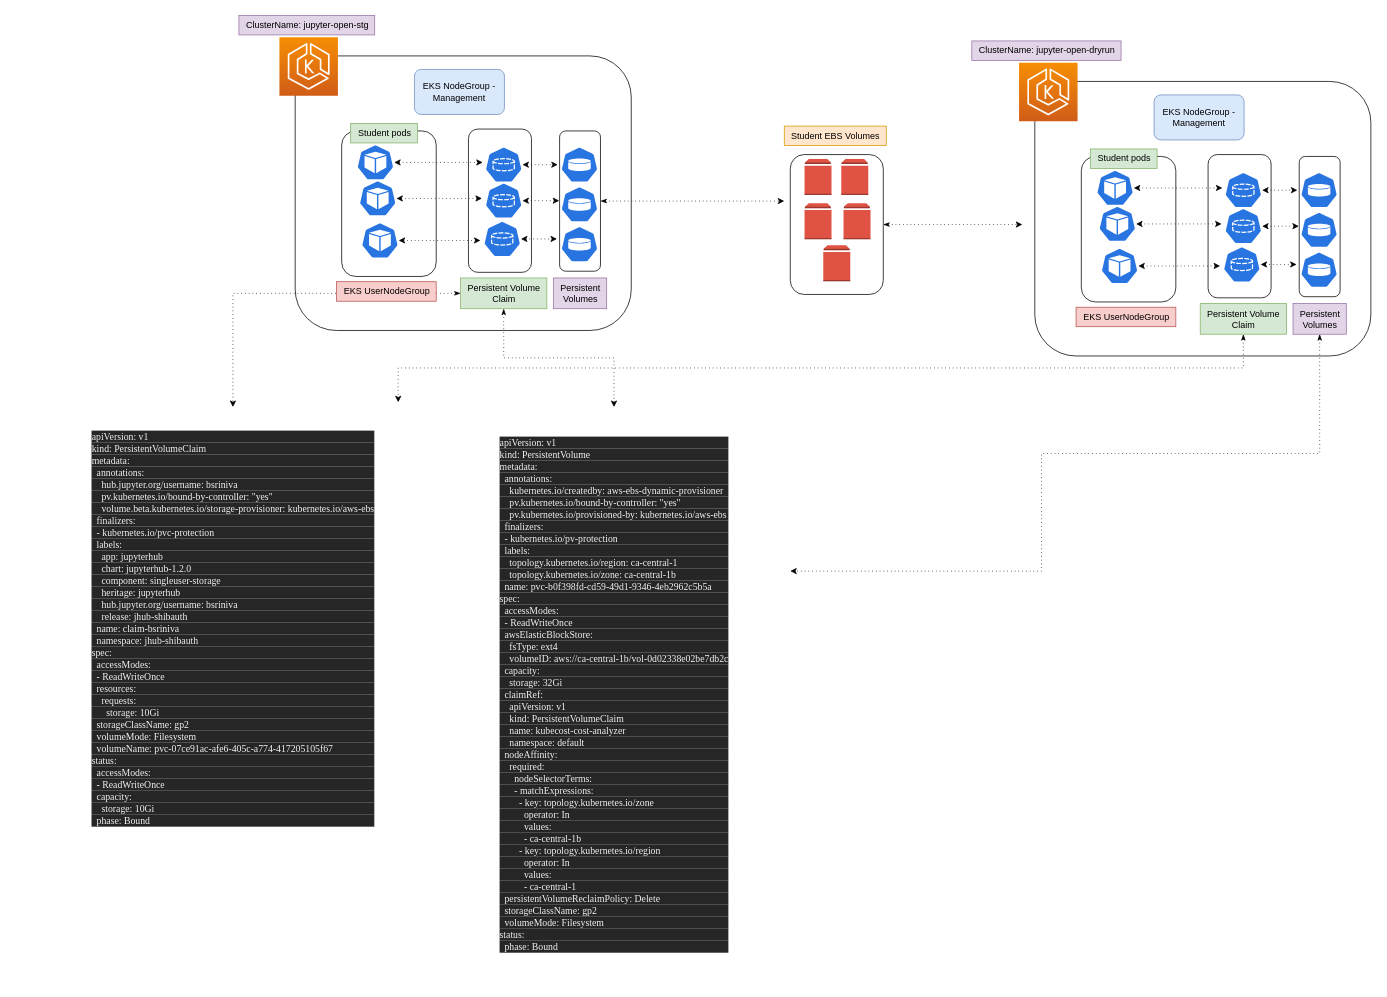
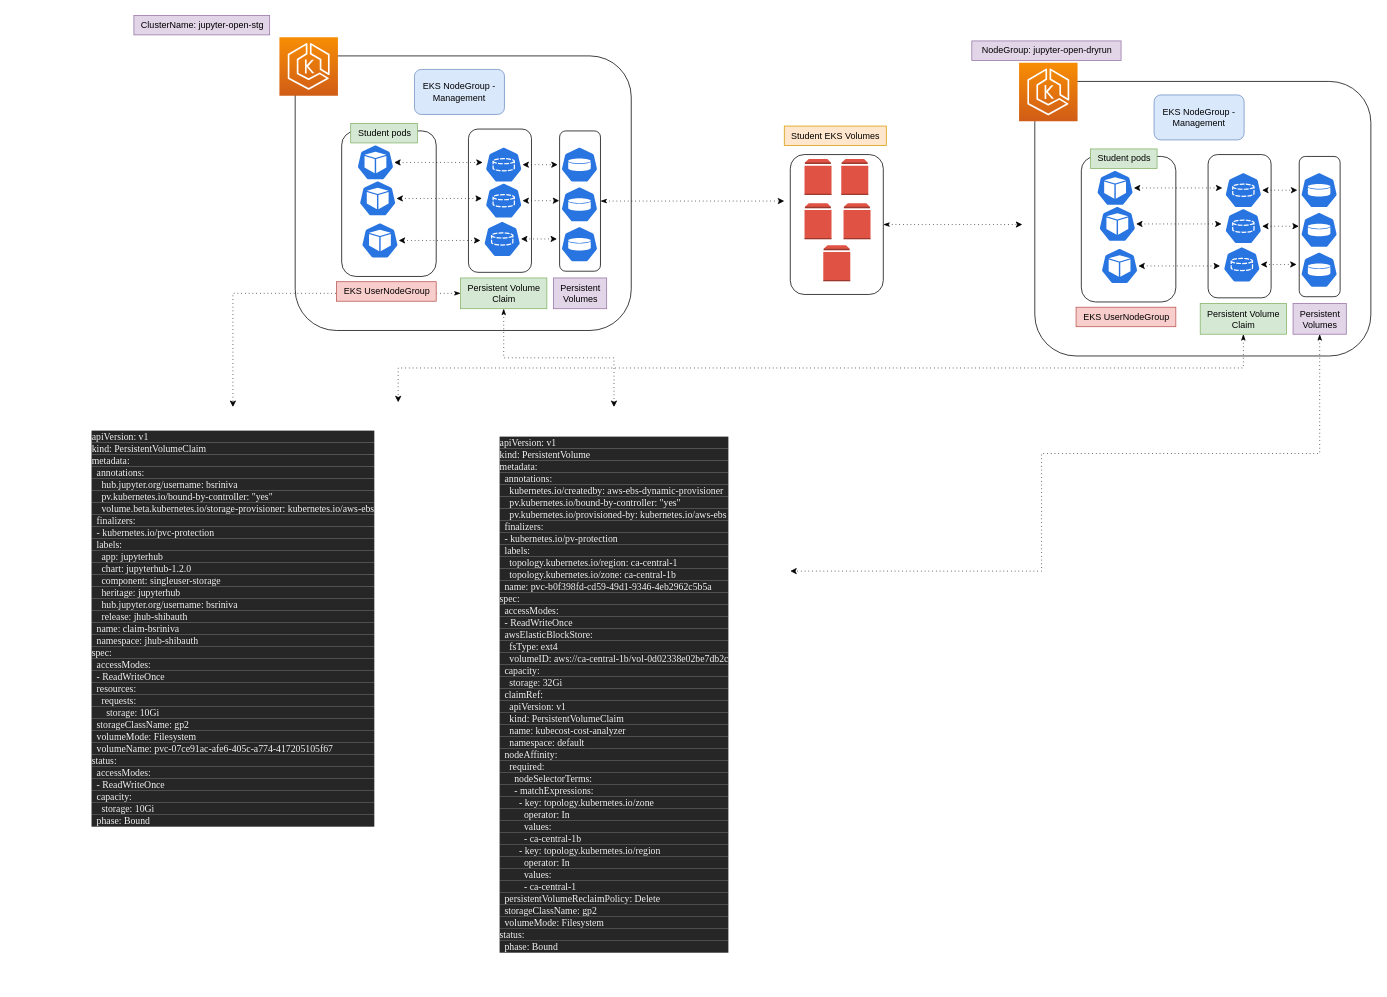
(307, 25) -> (202, 25)
(1047, 51) -> (1047, 51)
(836, 136) -> (836, 136)
